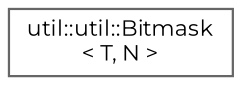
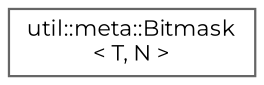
(121, 43) -> (132, 43)
